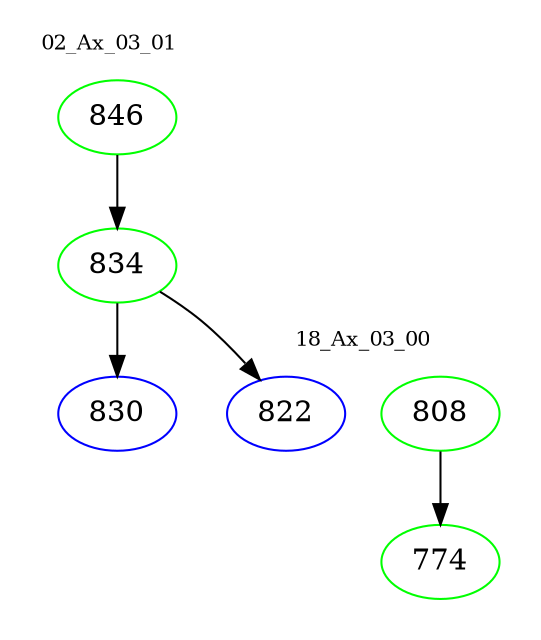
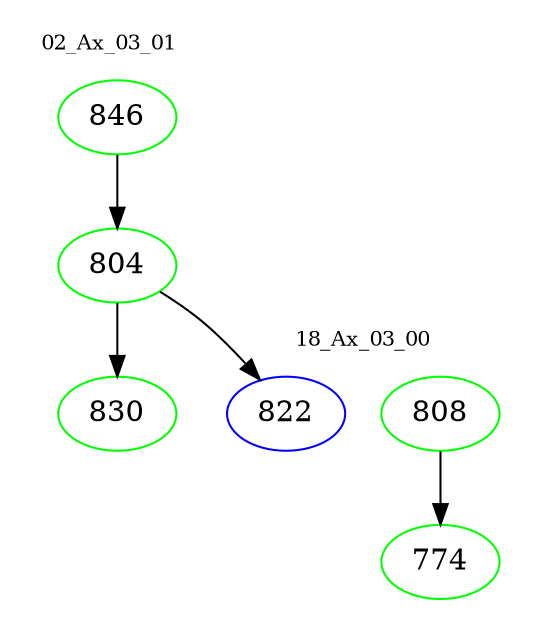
(117, 266) -> (117, 266)
(117, 414) -> (117, 414)
